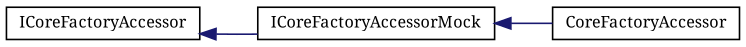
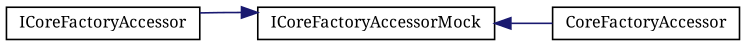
(237, 34) -> (221, 13)
